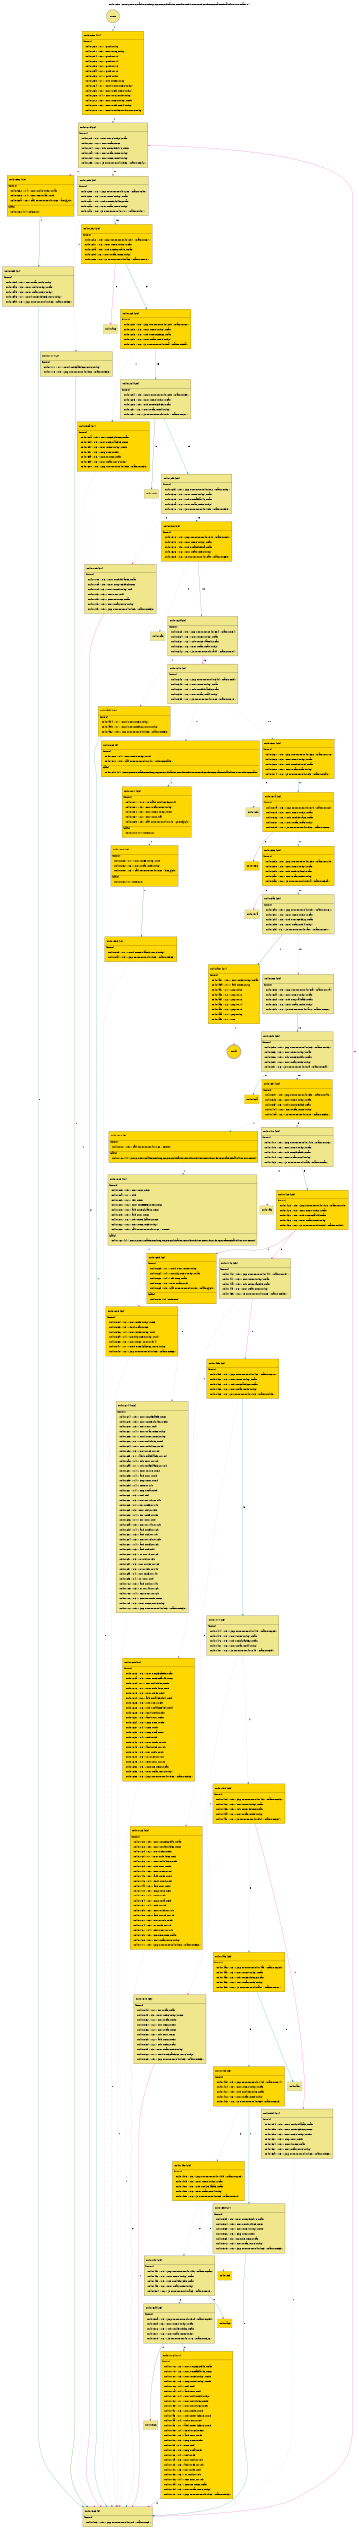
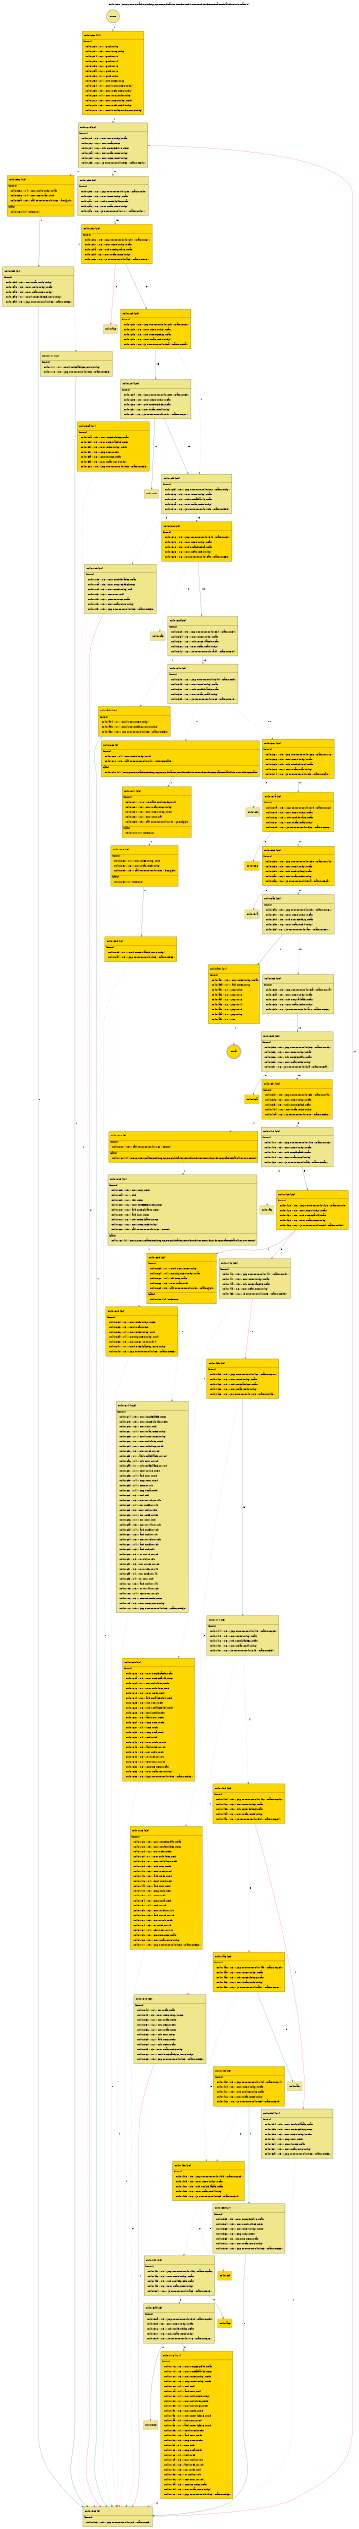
(118, 382) -> (199, 408)
(249, 2028) -> (209, 2073)
